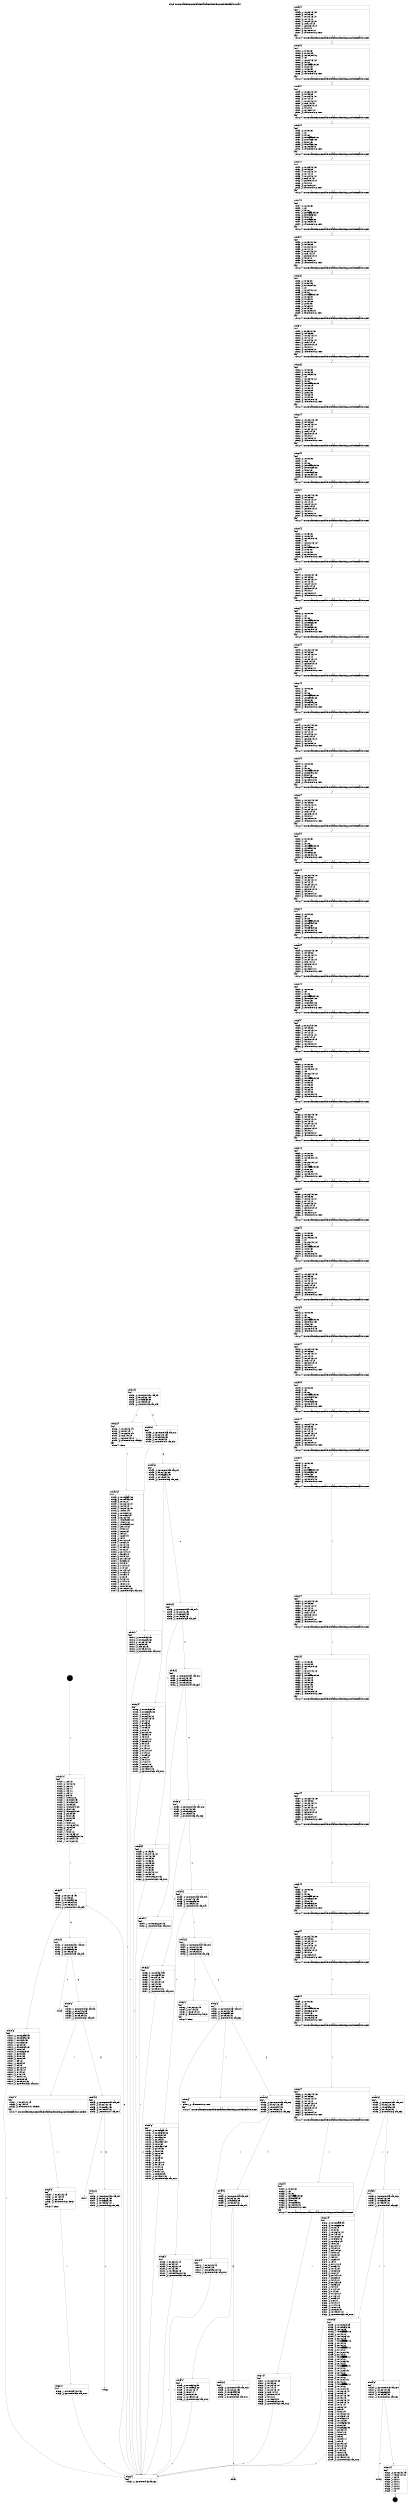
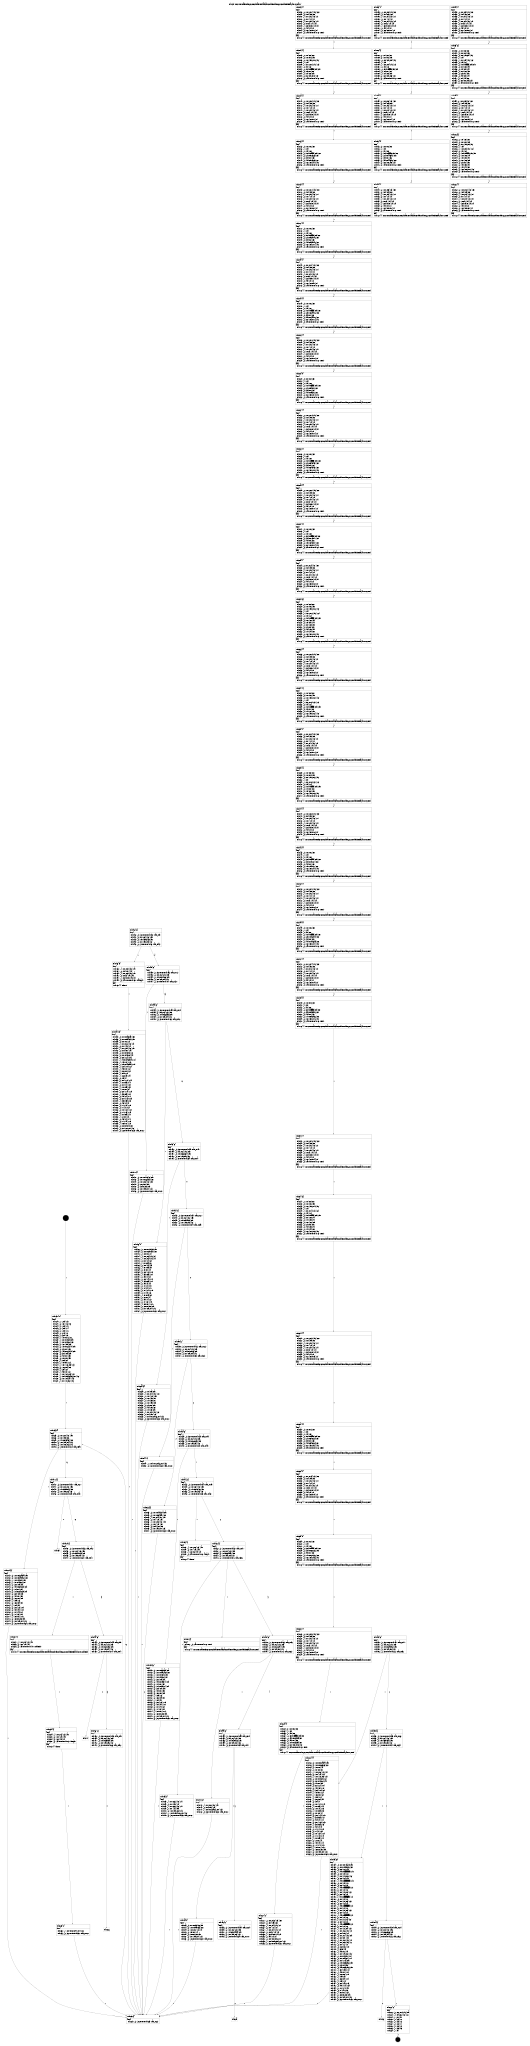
(332, 215) -> none
(332, 468) -> none
